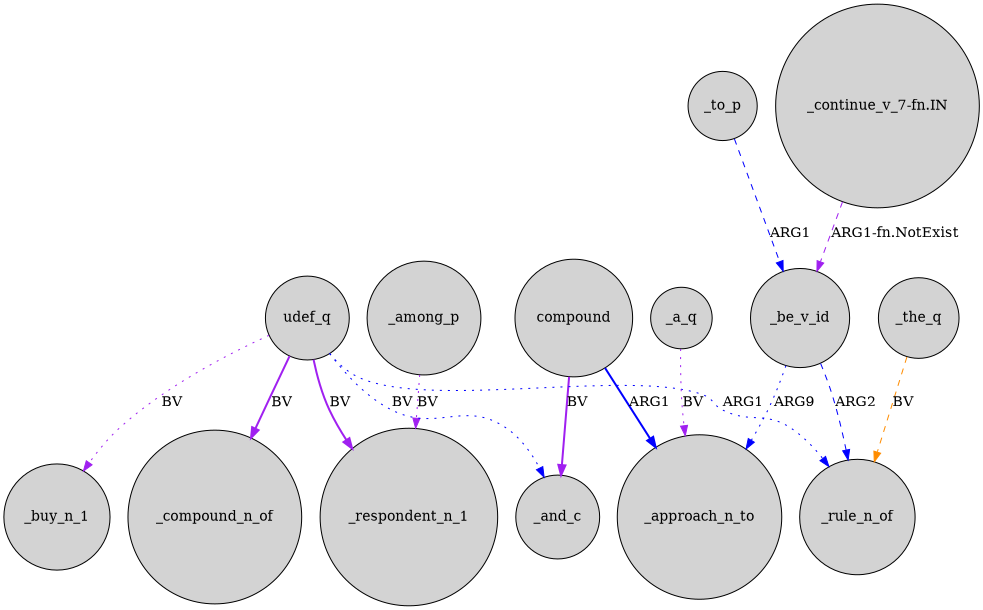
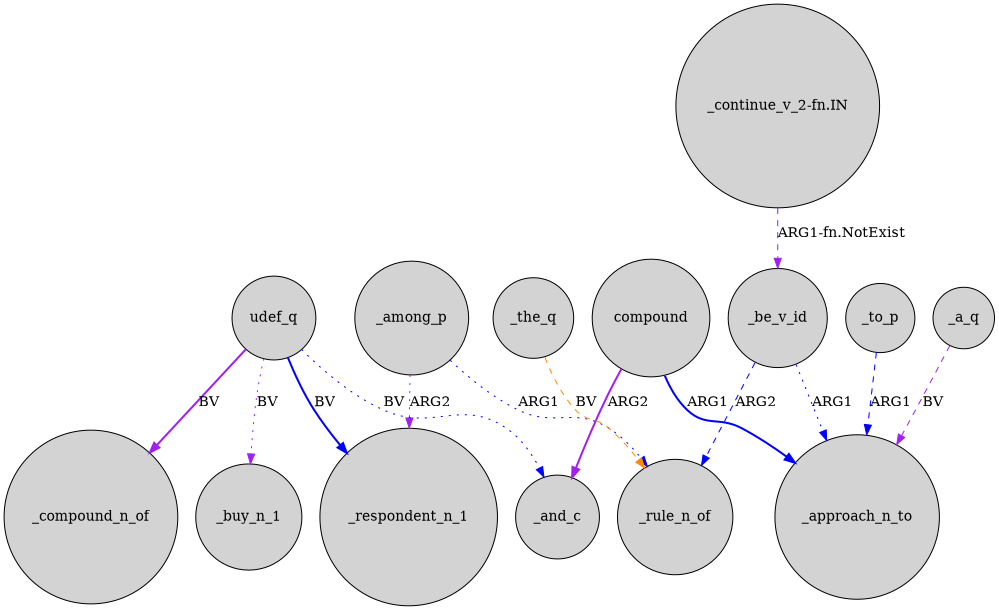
(877, 106) -> (778, 106)
(757, 200) -> (872, 389)
(681, 384) -> (926, 391)
(582, 386) -> (544, 417)
(326, 402) -> (310, 404)
(428, 403) -> (430, 403)
(577, 403) -> (628, 403)
(795, 403) -> (833, 403)
